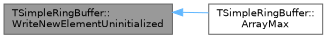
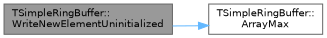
(196, 12) -> (186, 26)
